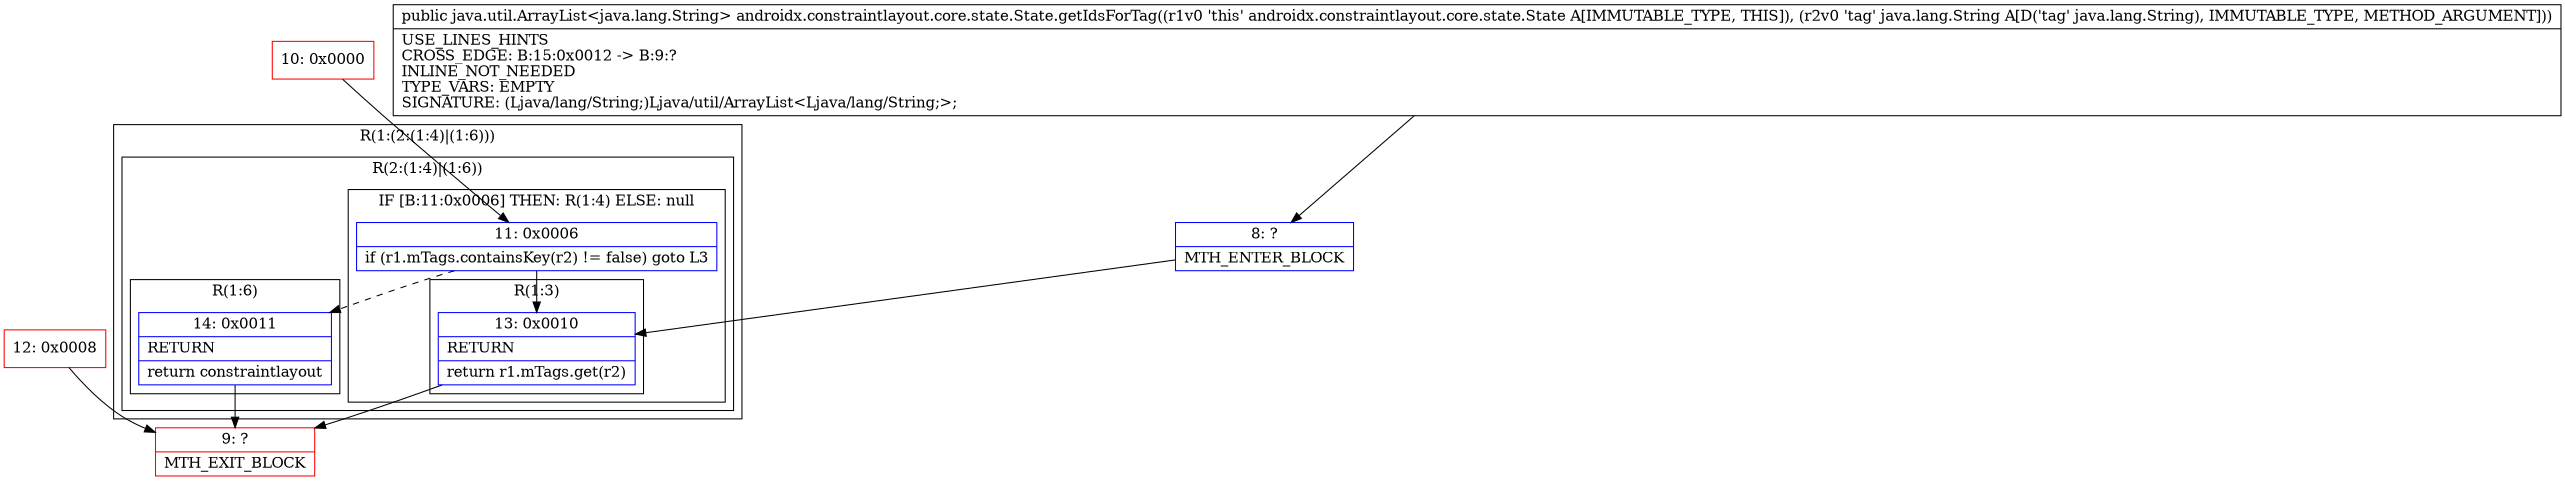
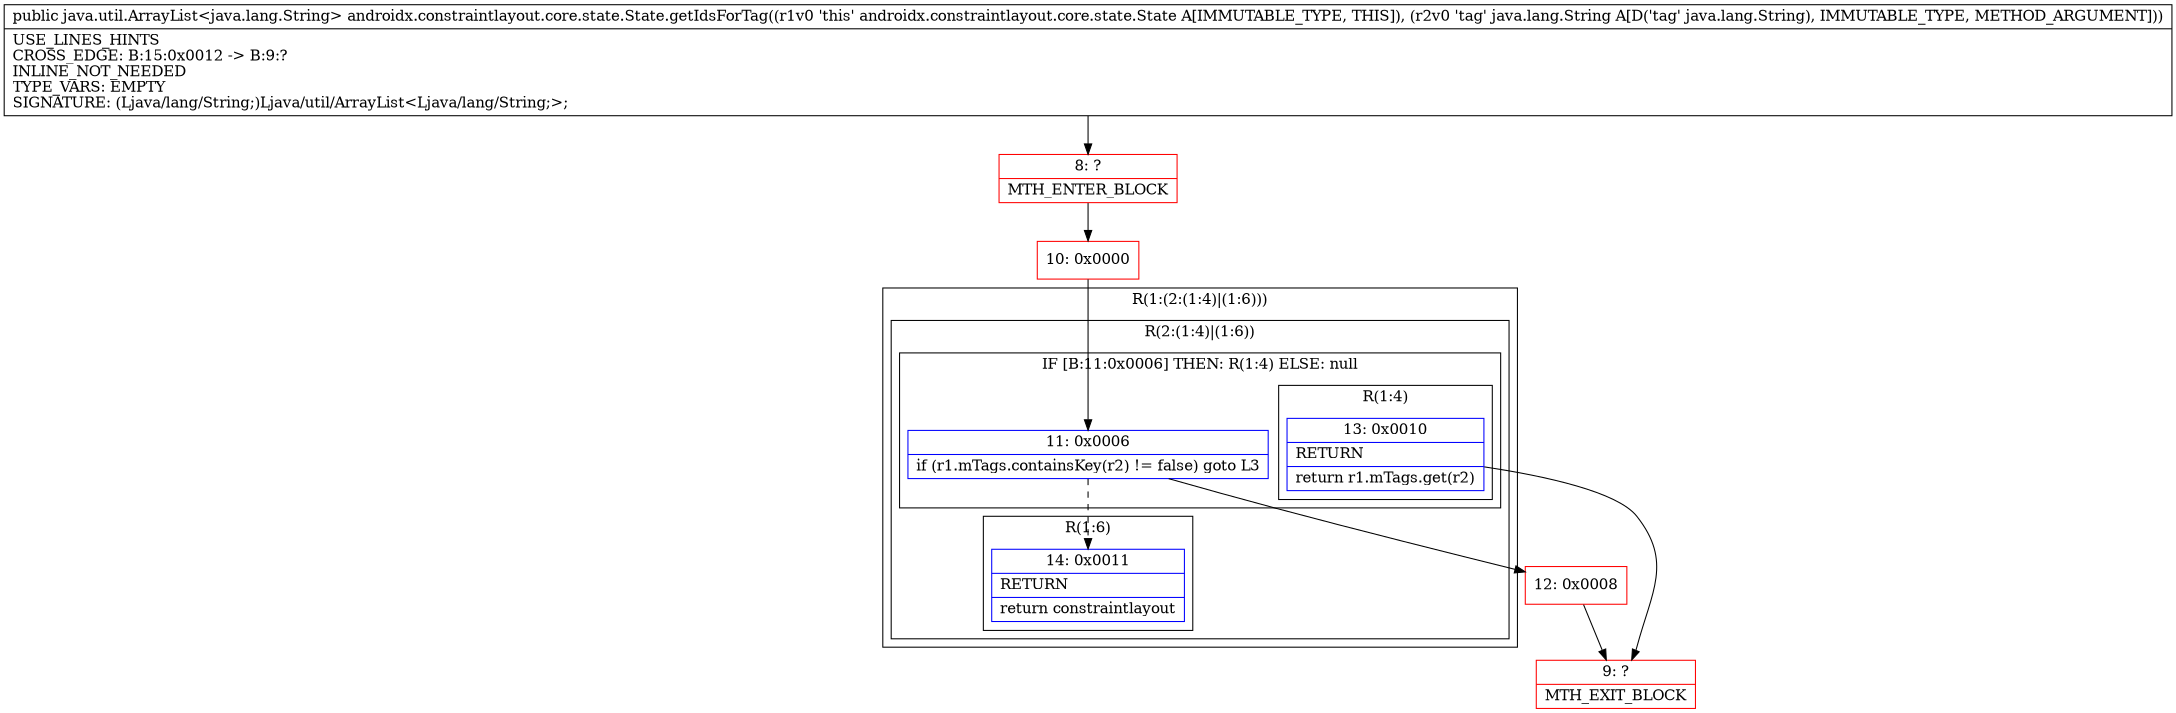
(1265, 247) -> (1088, 179)
(537, 286) -> (1341, 525)
(537, 292) -> (1385, 397)
(911, 296) -> (1088, 217)
(235, 401) -> none
